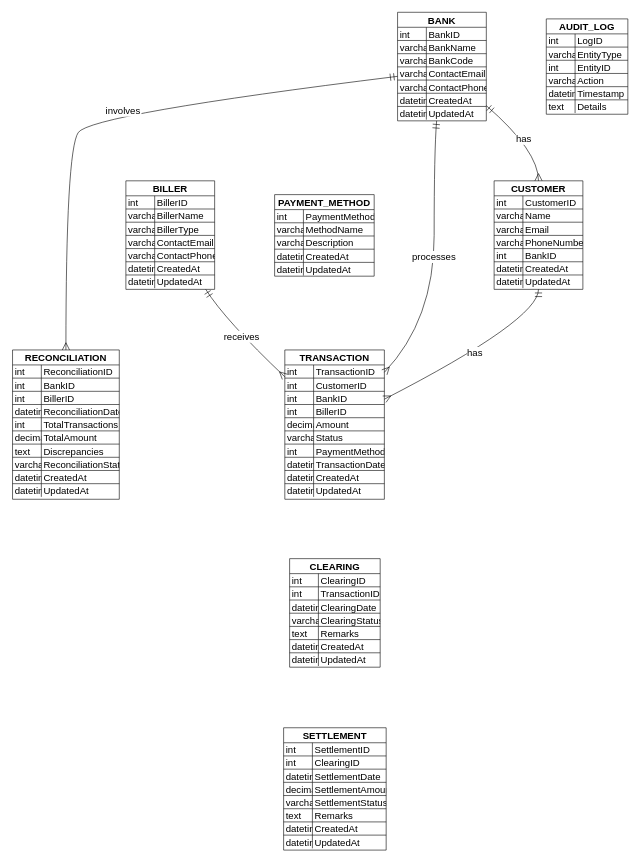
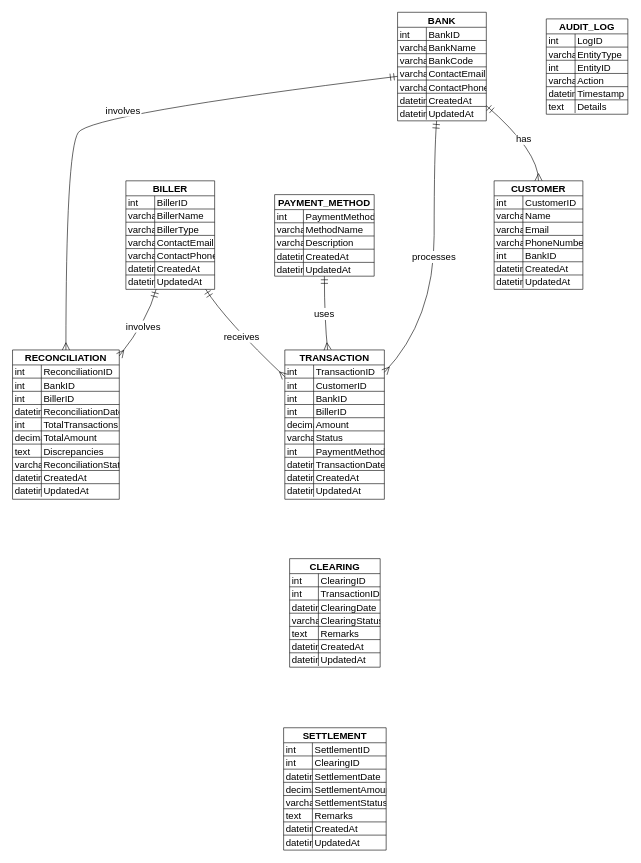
none -> (325, 313)
none -> (140, 325)
(456, 360) -> none
